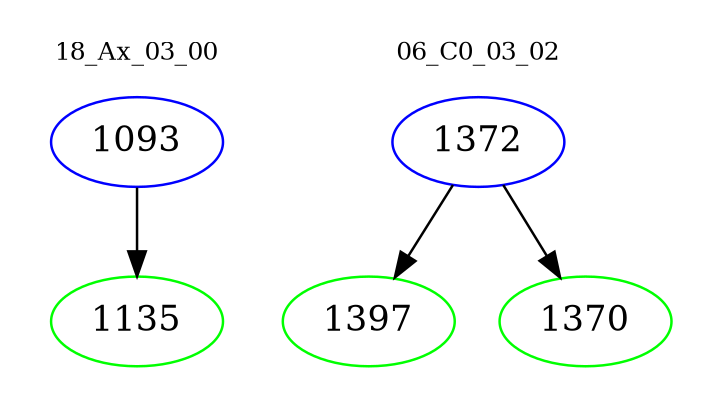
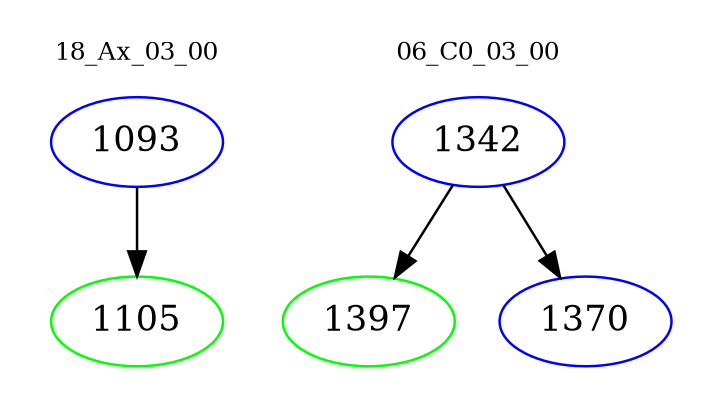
(478, 54) -> (478, 54)
(478, 142) -> (478, 142)
(137, 321) -> (137, 321)
(586, 321) -> (586, 321)
